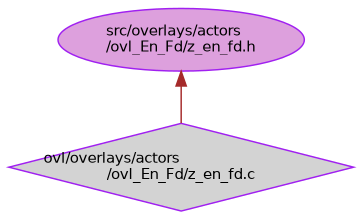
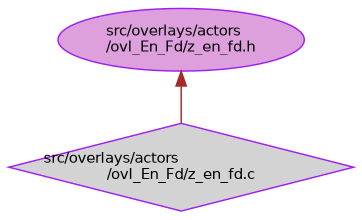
(181, 167) -> (181, 167)
